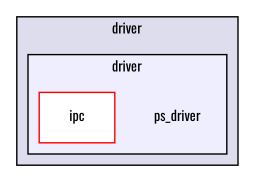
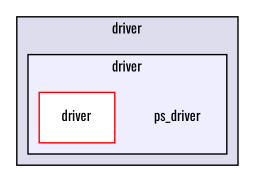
(77, 118) -> (77, 118)
